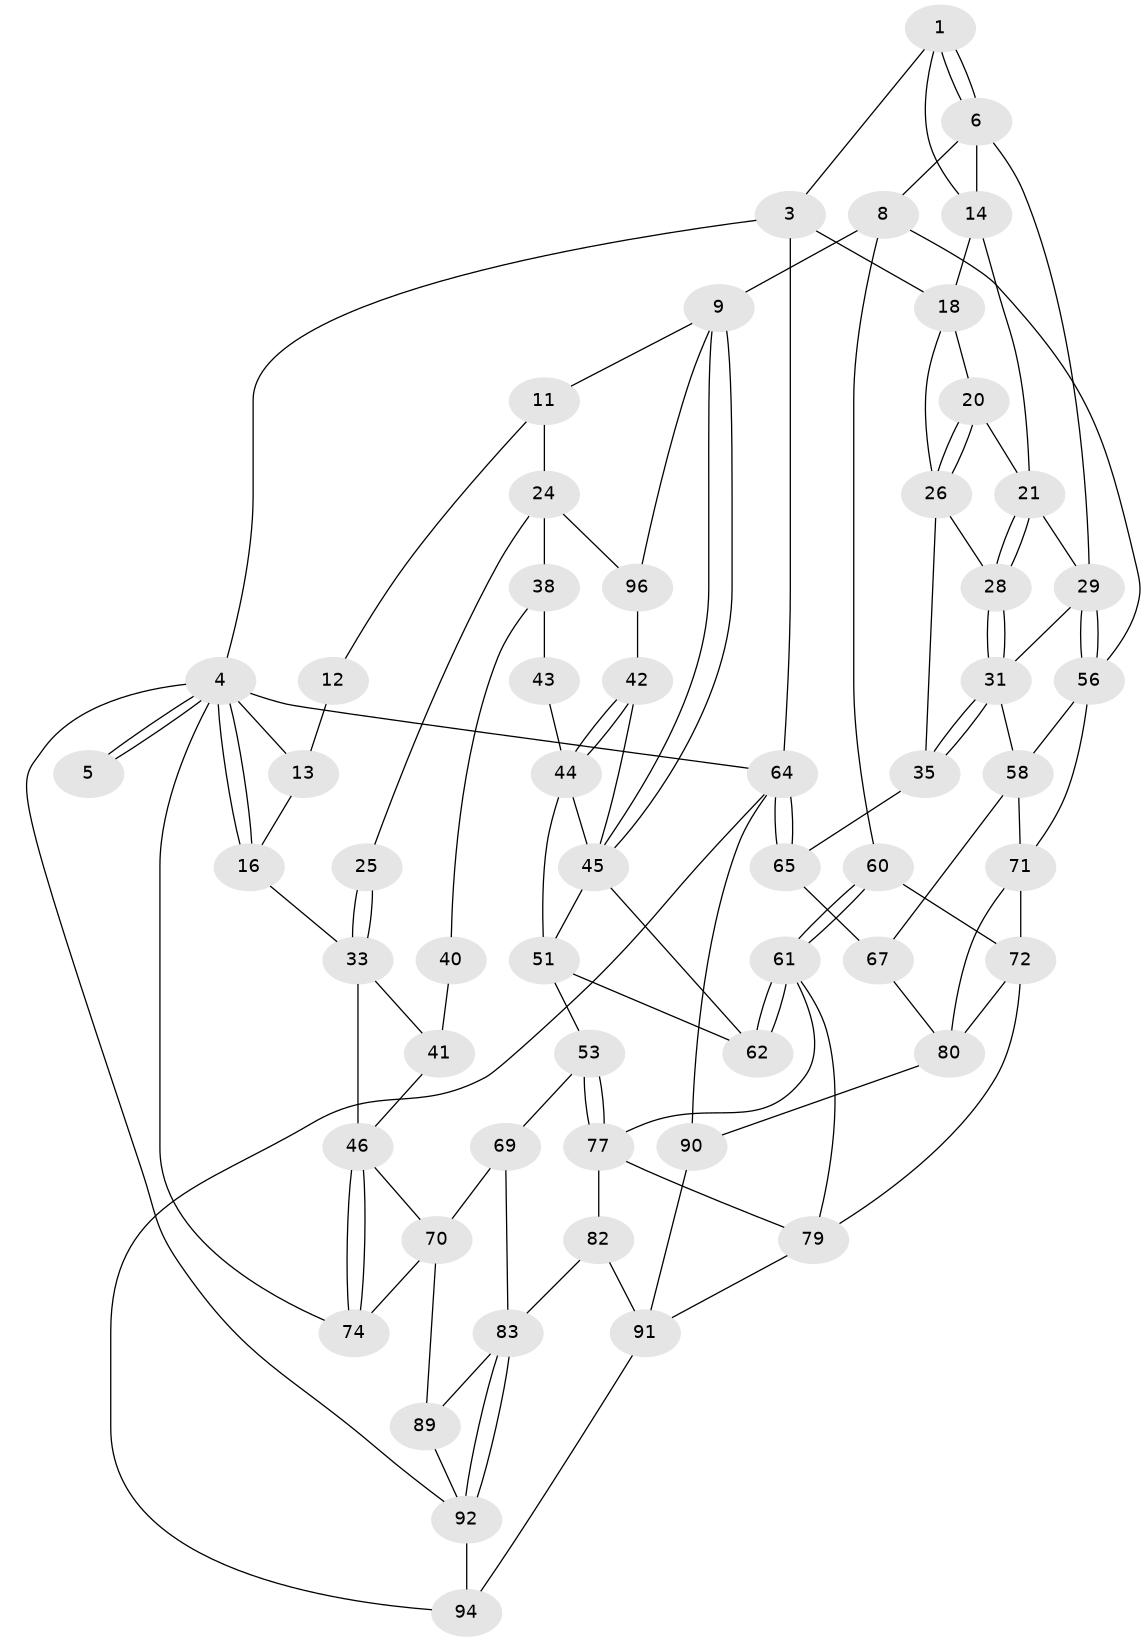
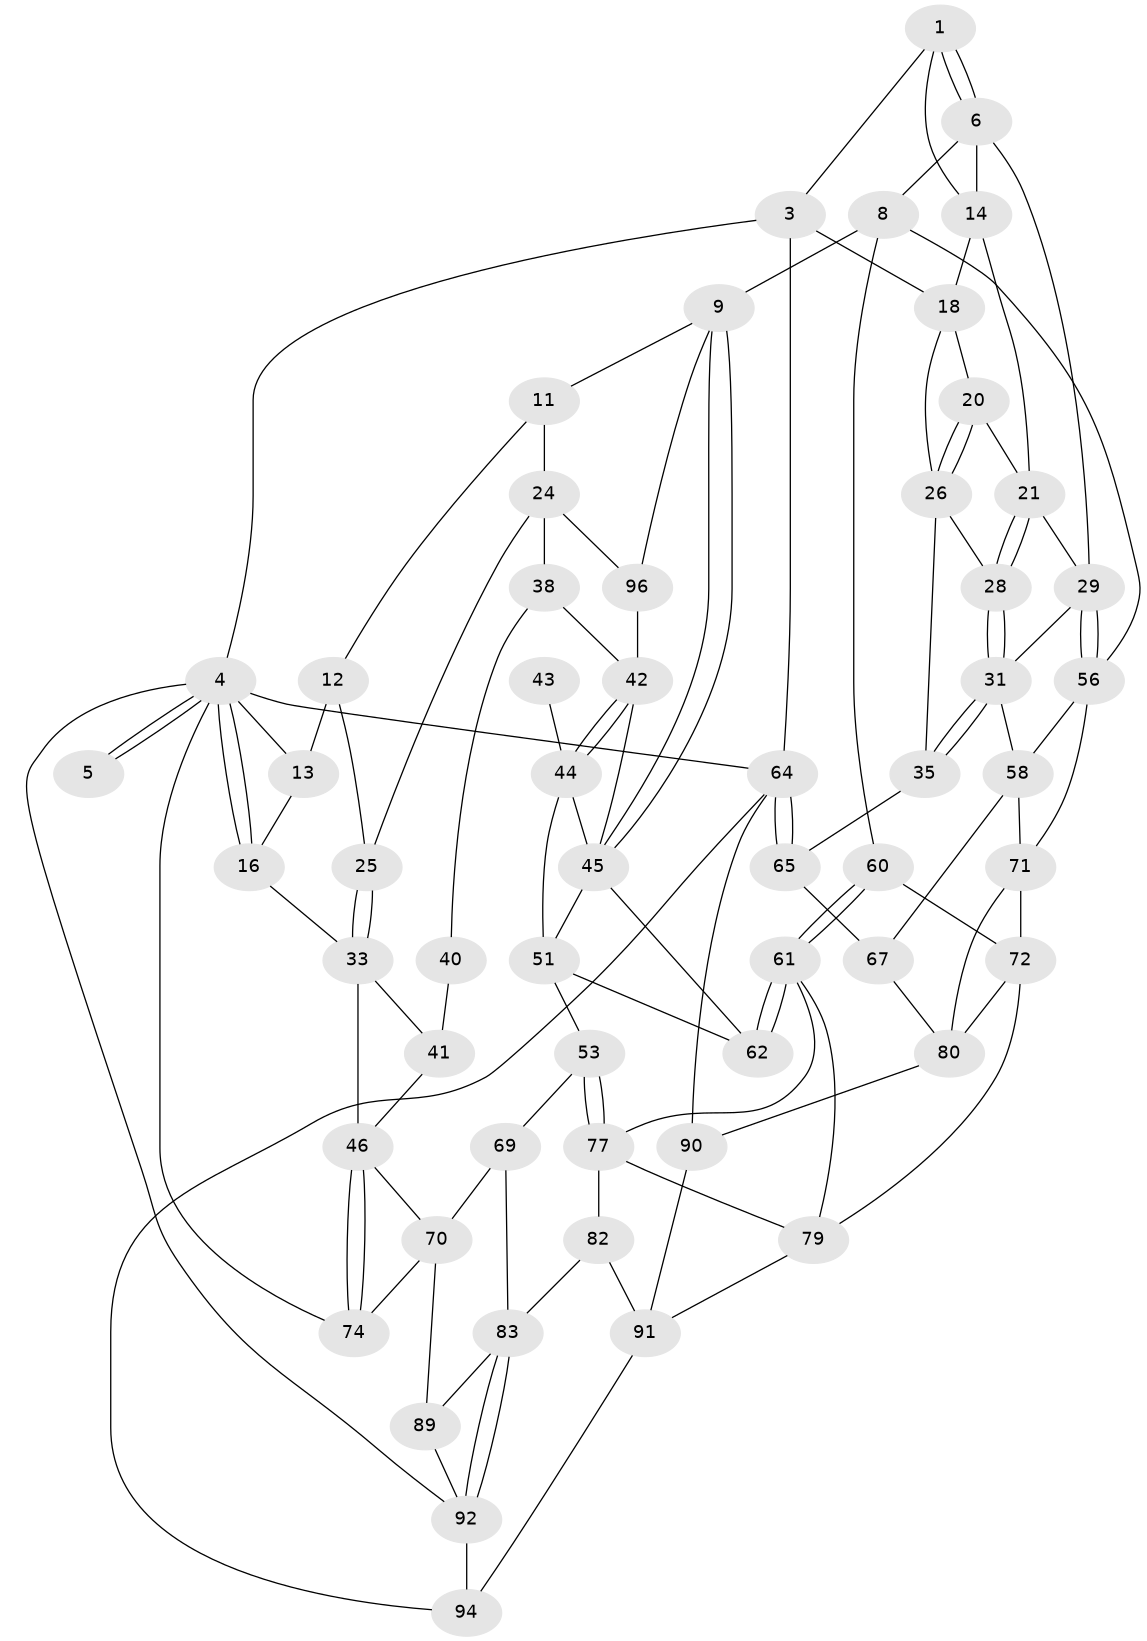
(544, 634) -> (591, 634)
none -> (354, 774)
